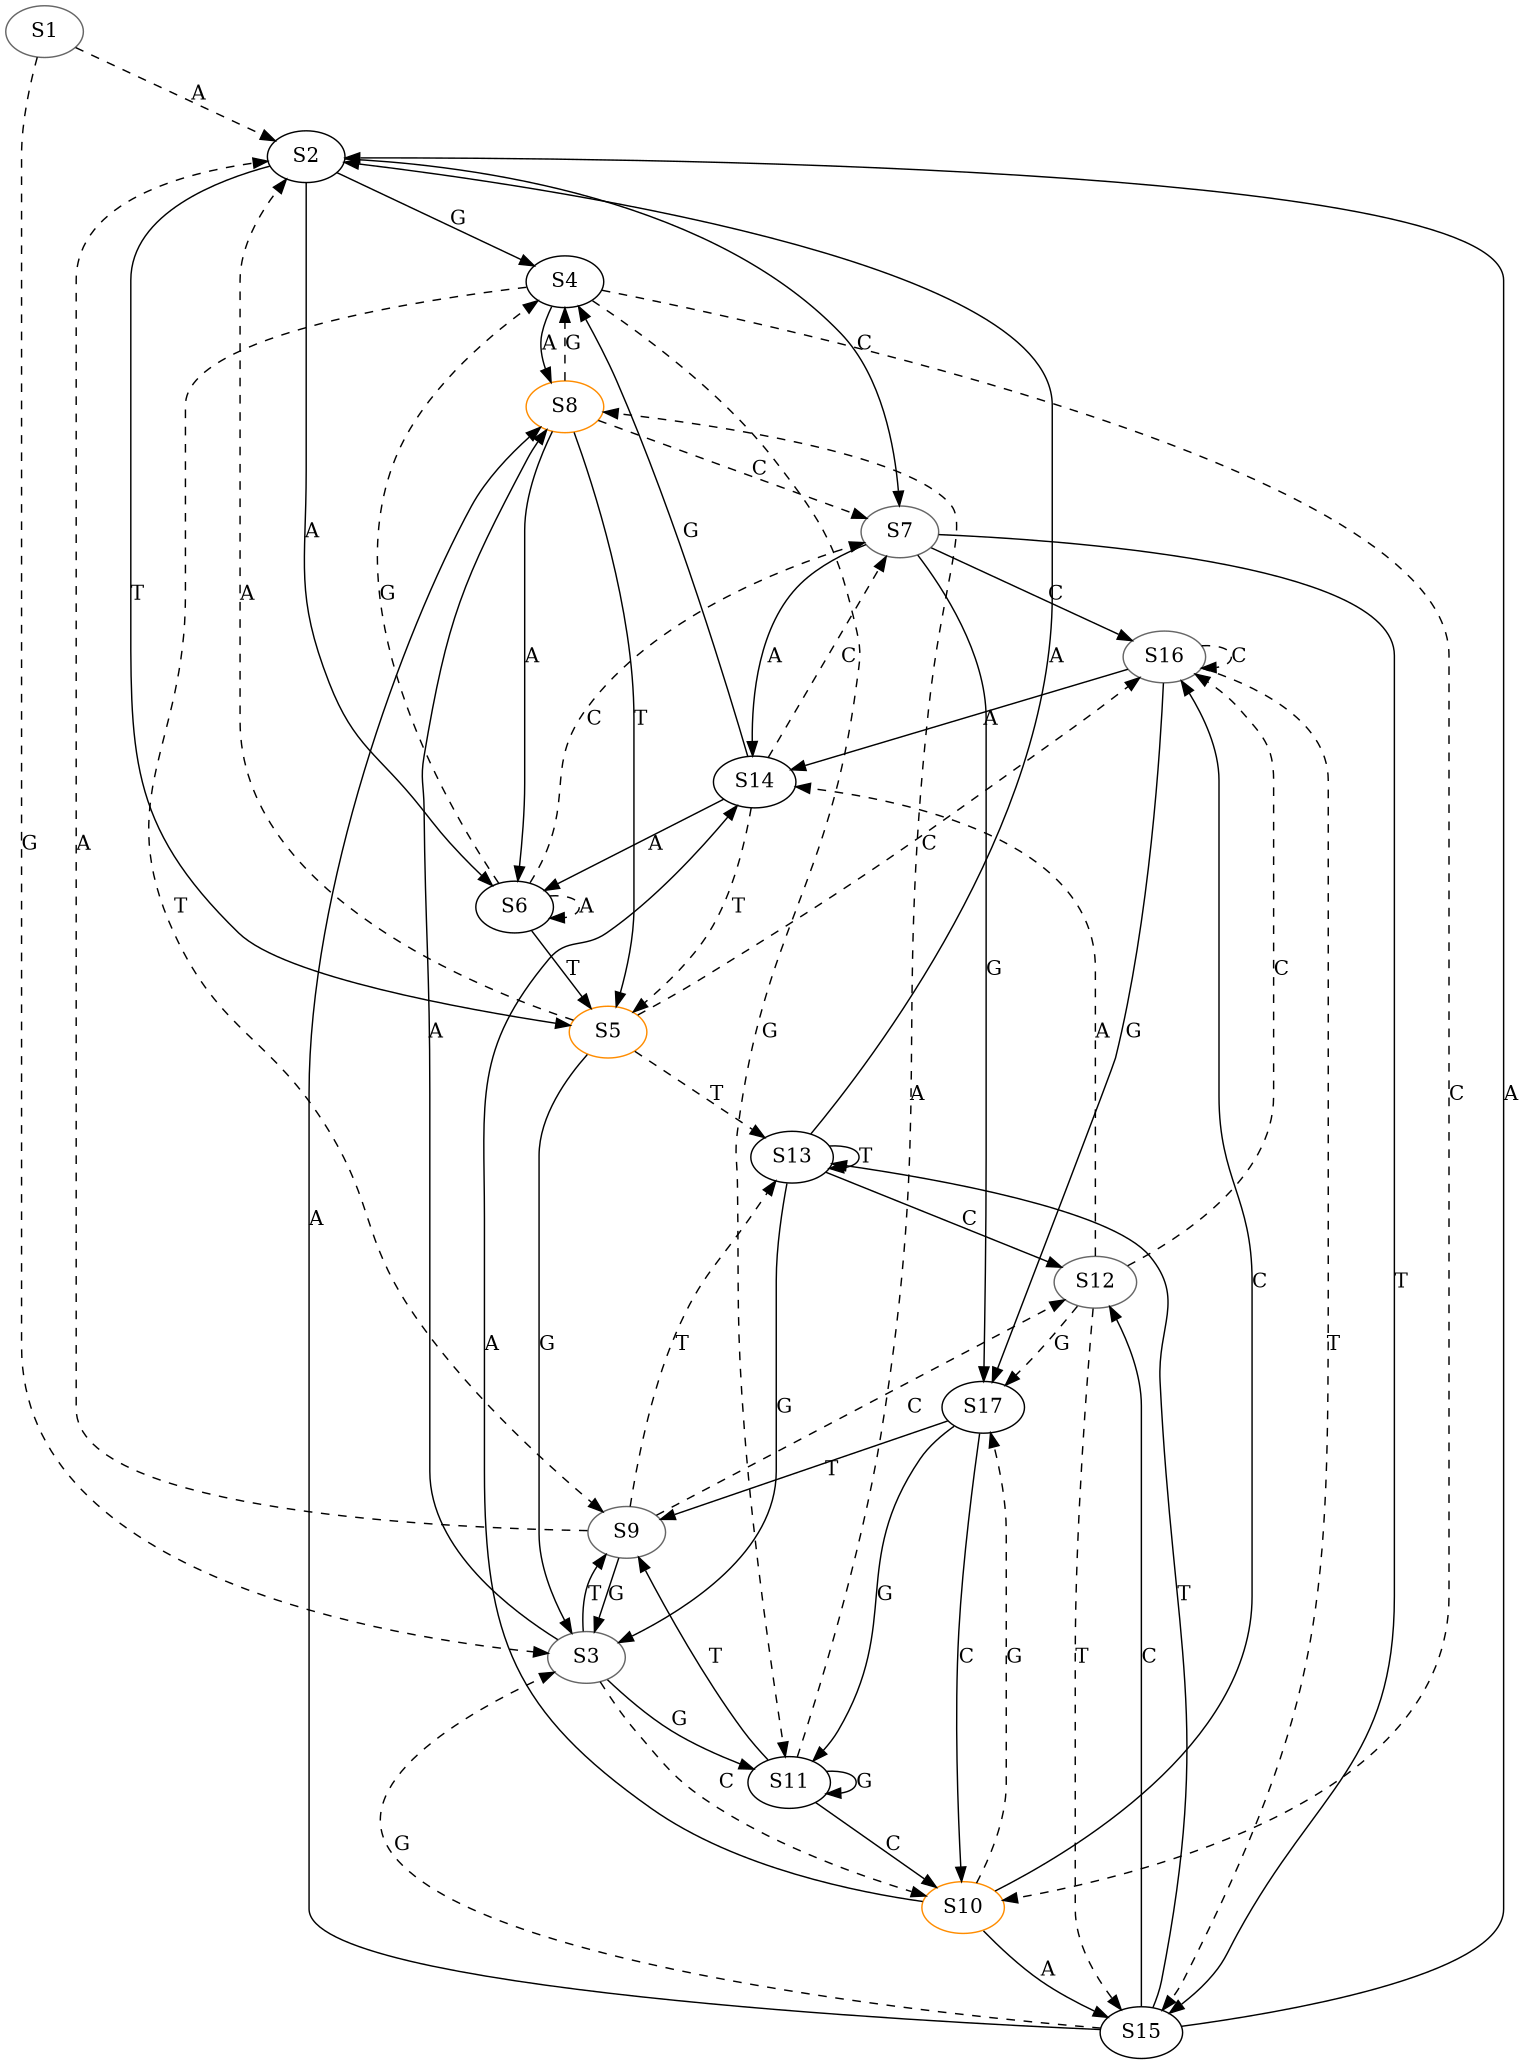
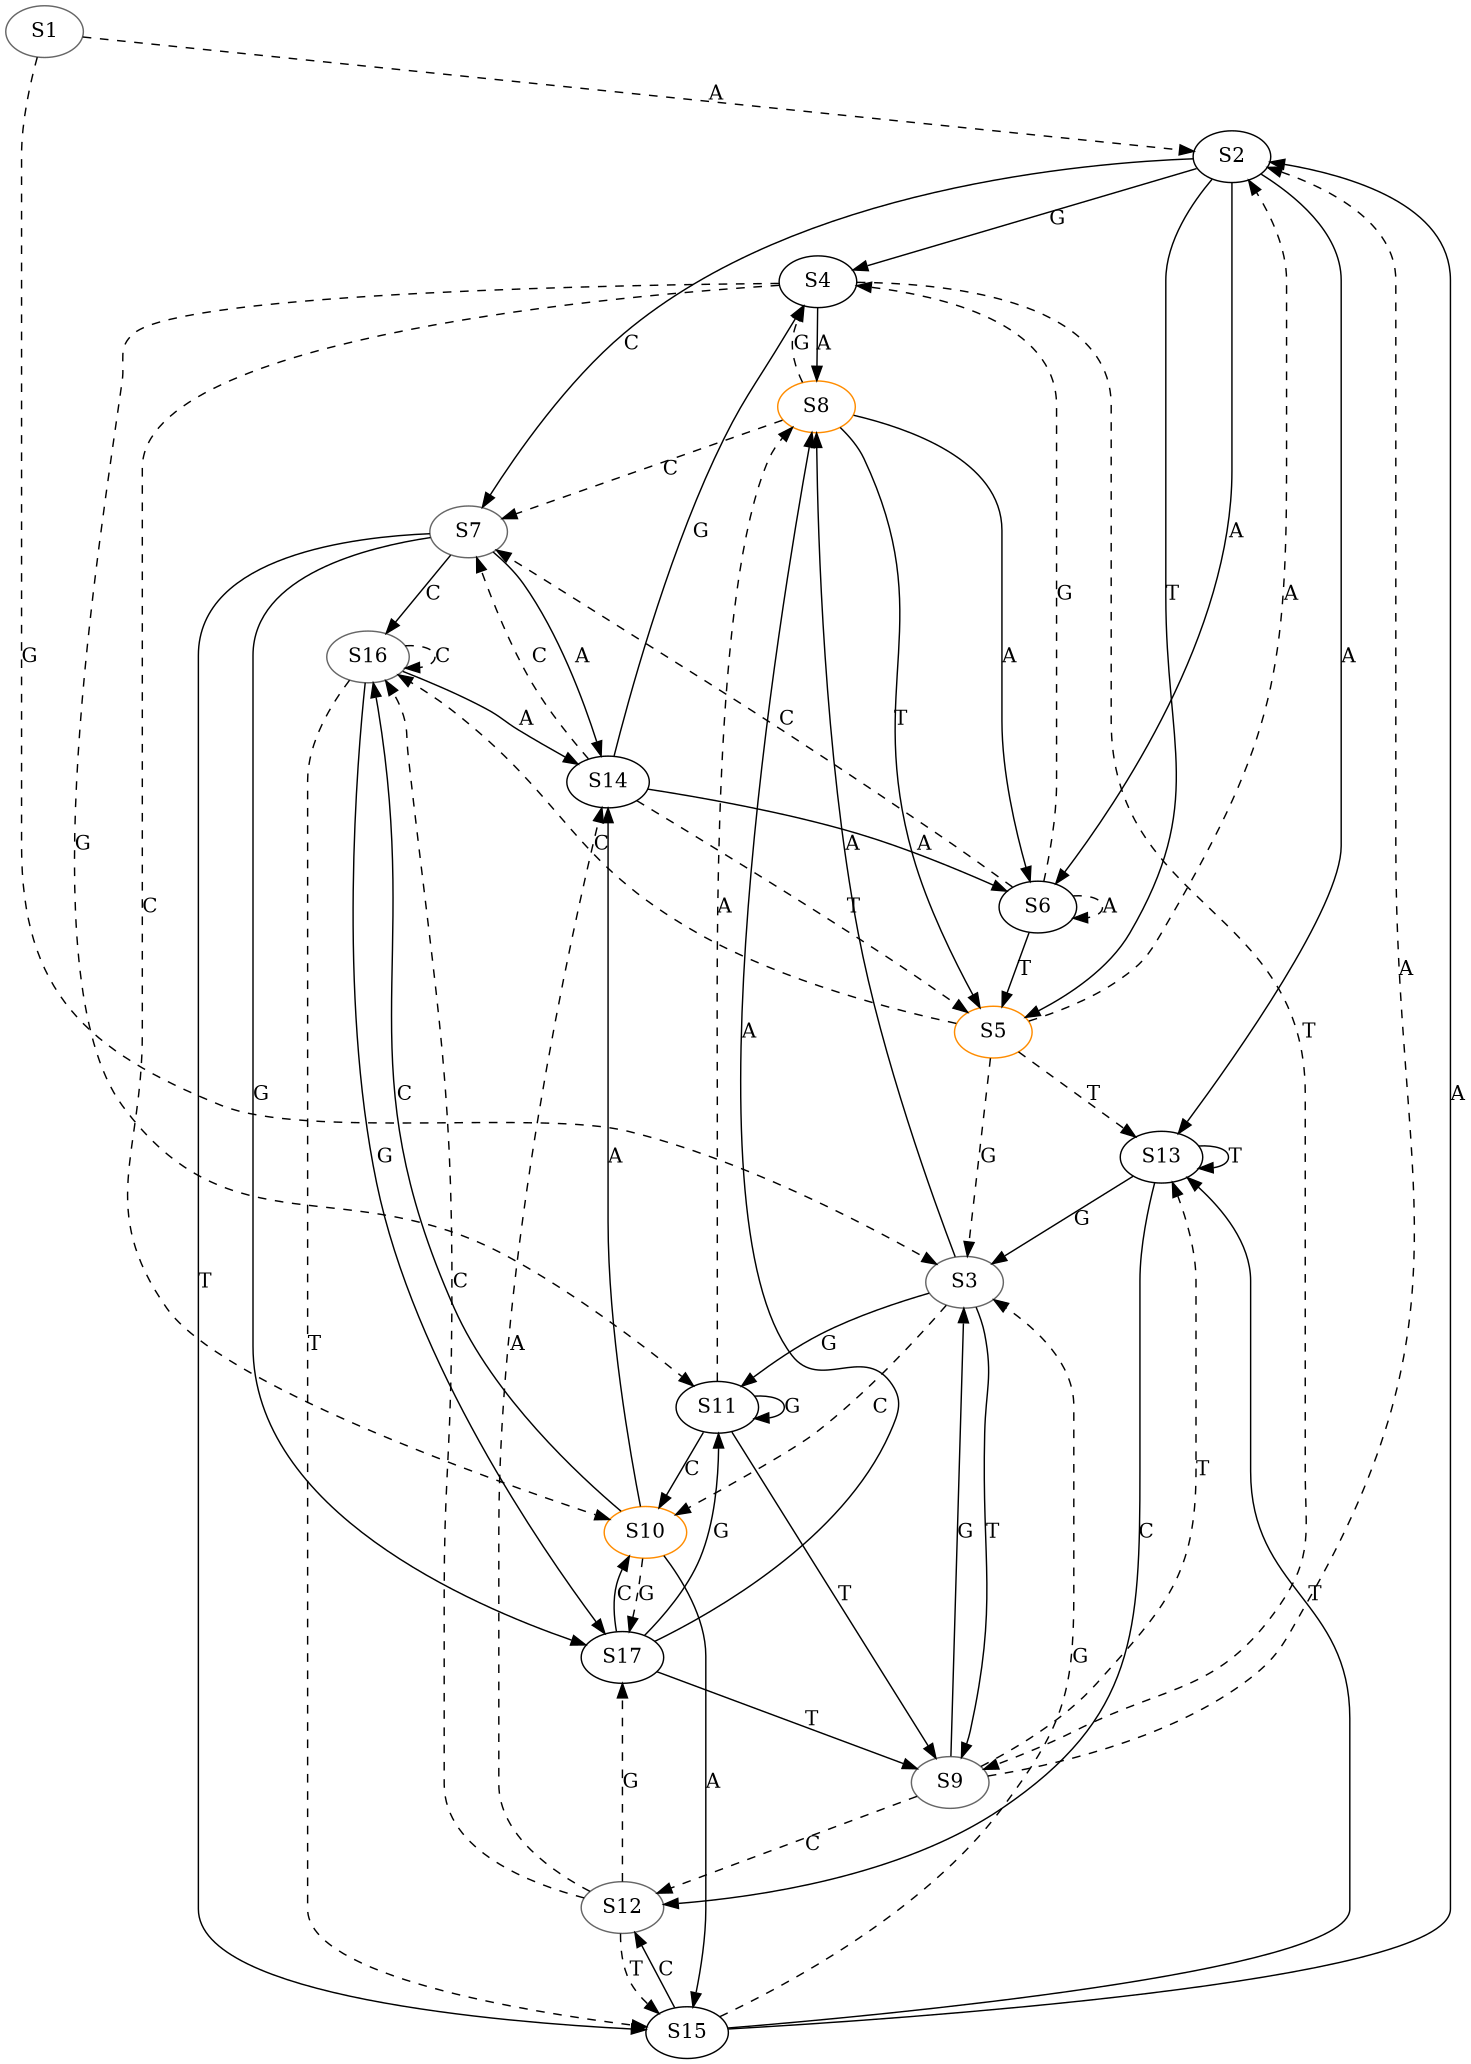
(1052, 420) -> (1341, 653)
(539, 1333) -> (980, 1150)
(309, 1554) -> (743, 1144)
